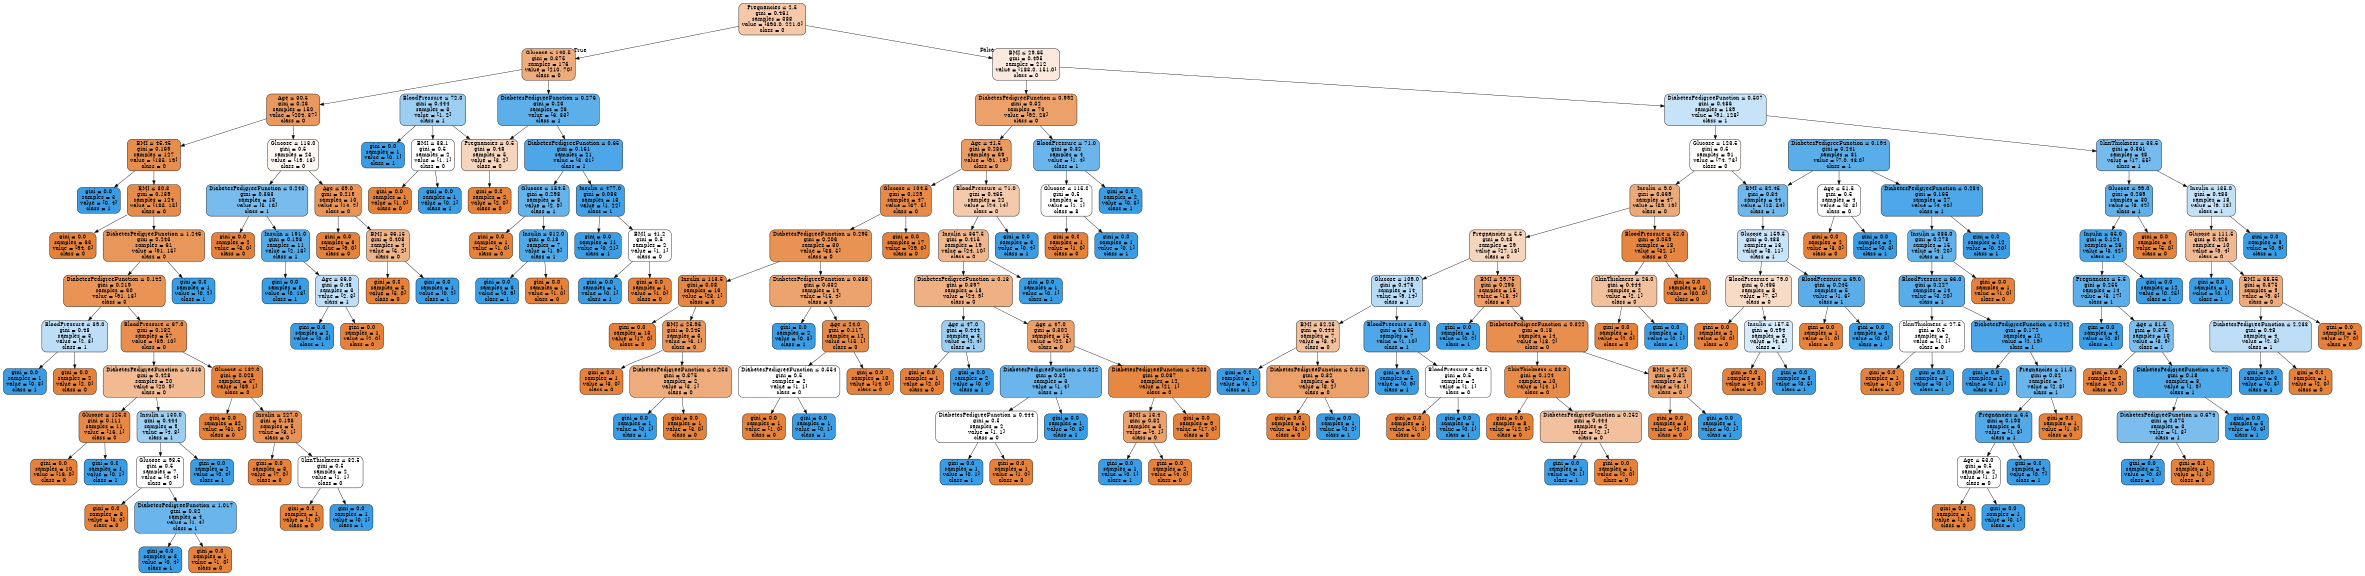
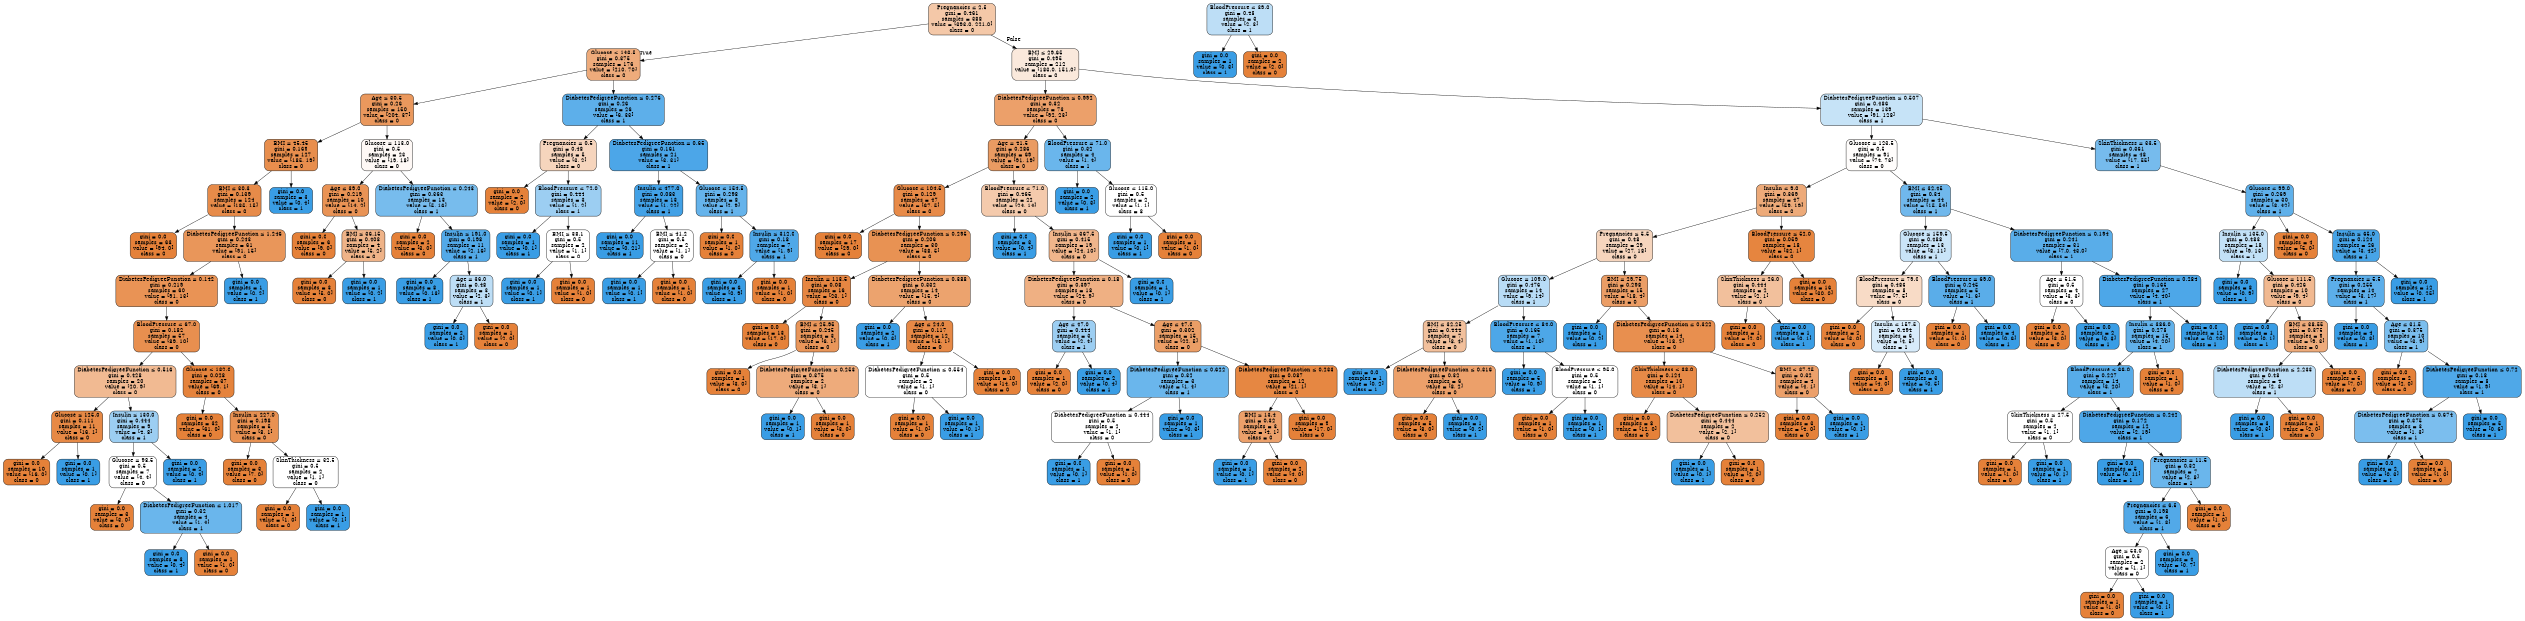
(460, 131) -> (568, 176)
(1802, 177) -> (1981, 219)
(2171, 178) -> (2257, 221)
(96, 312) -> none
